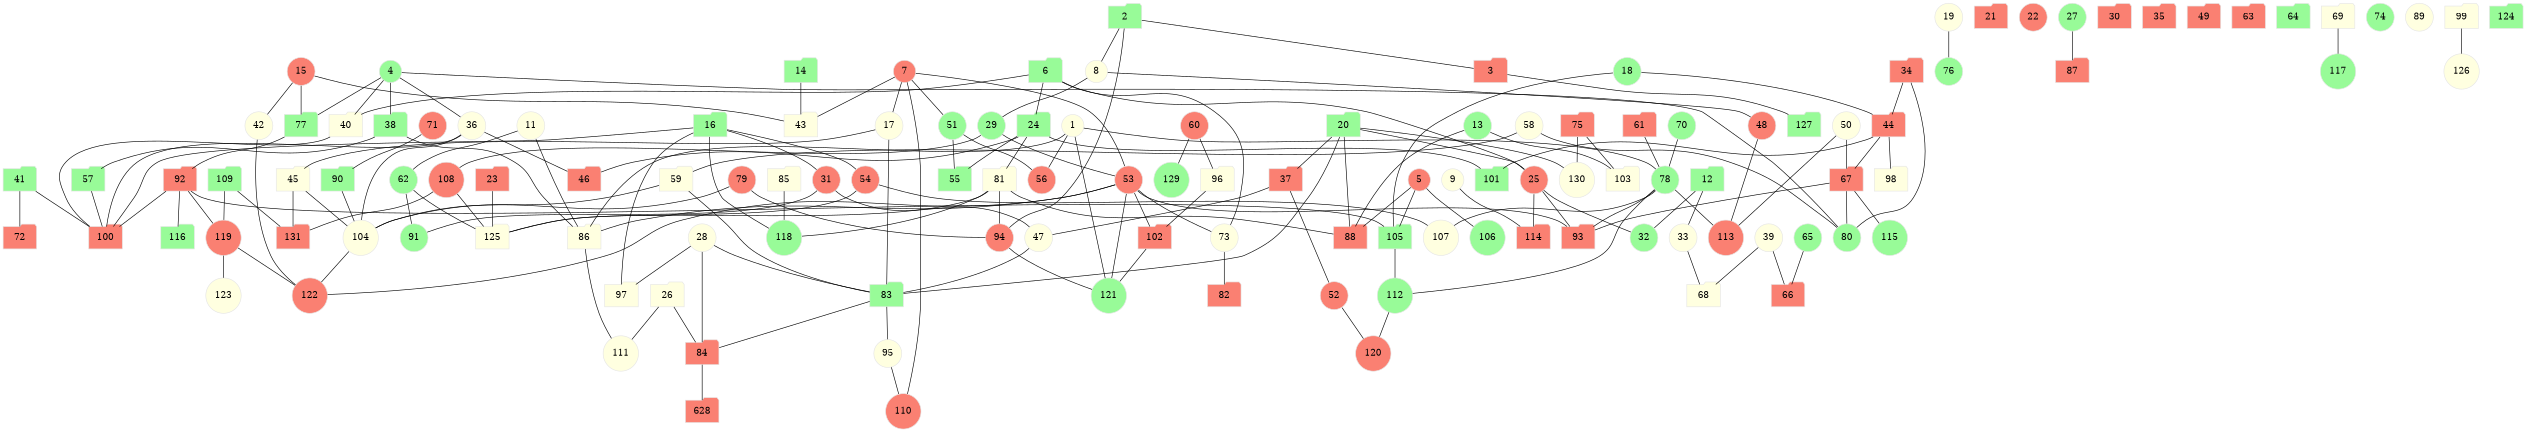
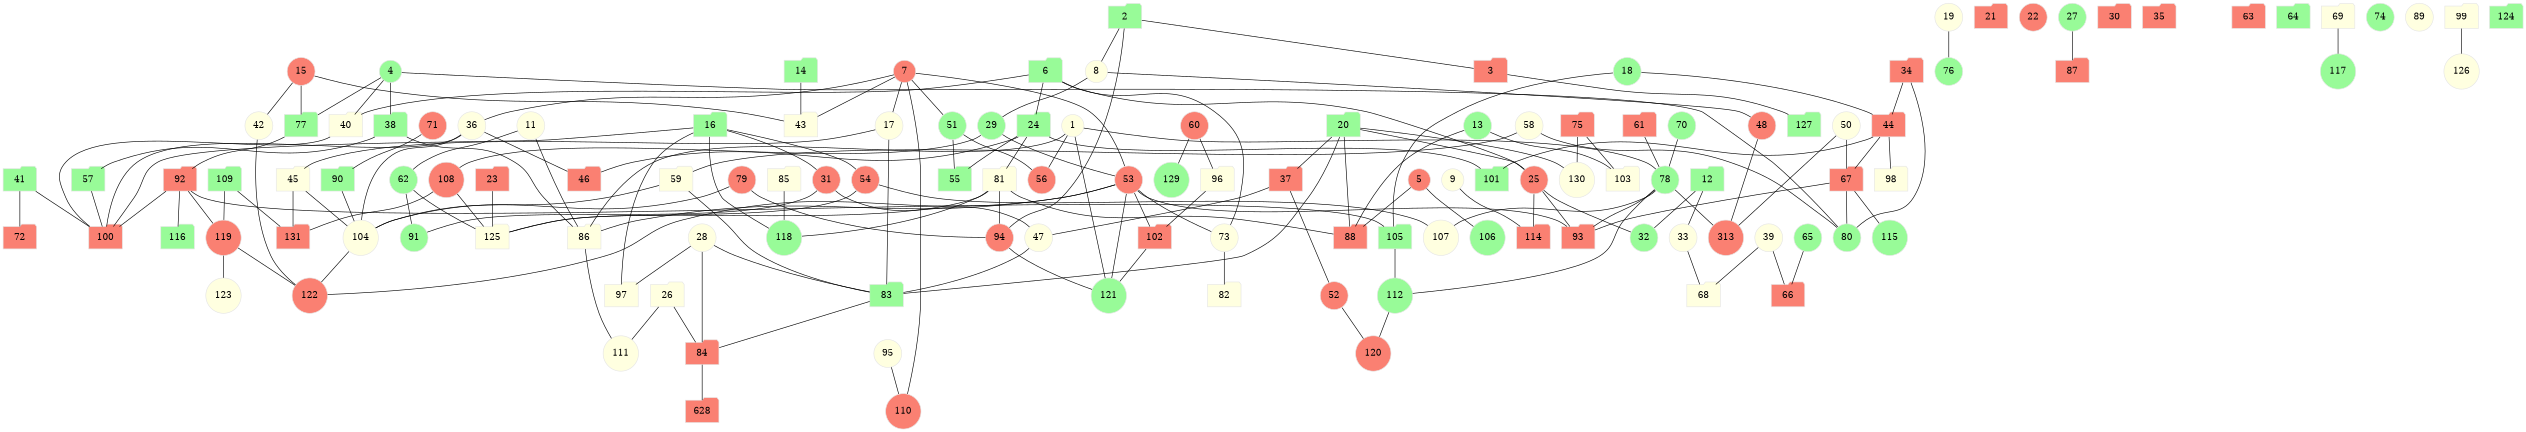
(2204, 17) -> none
(421, 91) -> (689, 97)
(1409, 204) -> none
(1726, 238) -> (1726, 238)
(1224, 296) -> (1224, 296)
(887, 323) -> none
